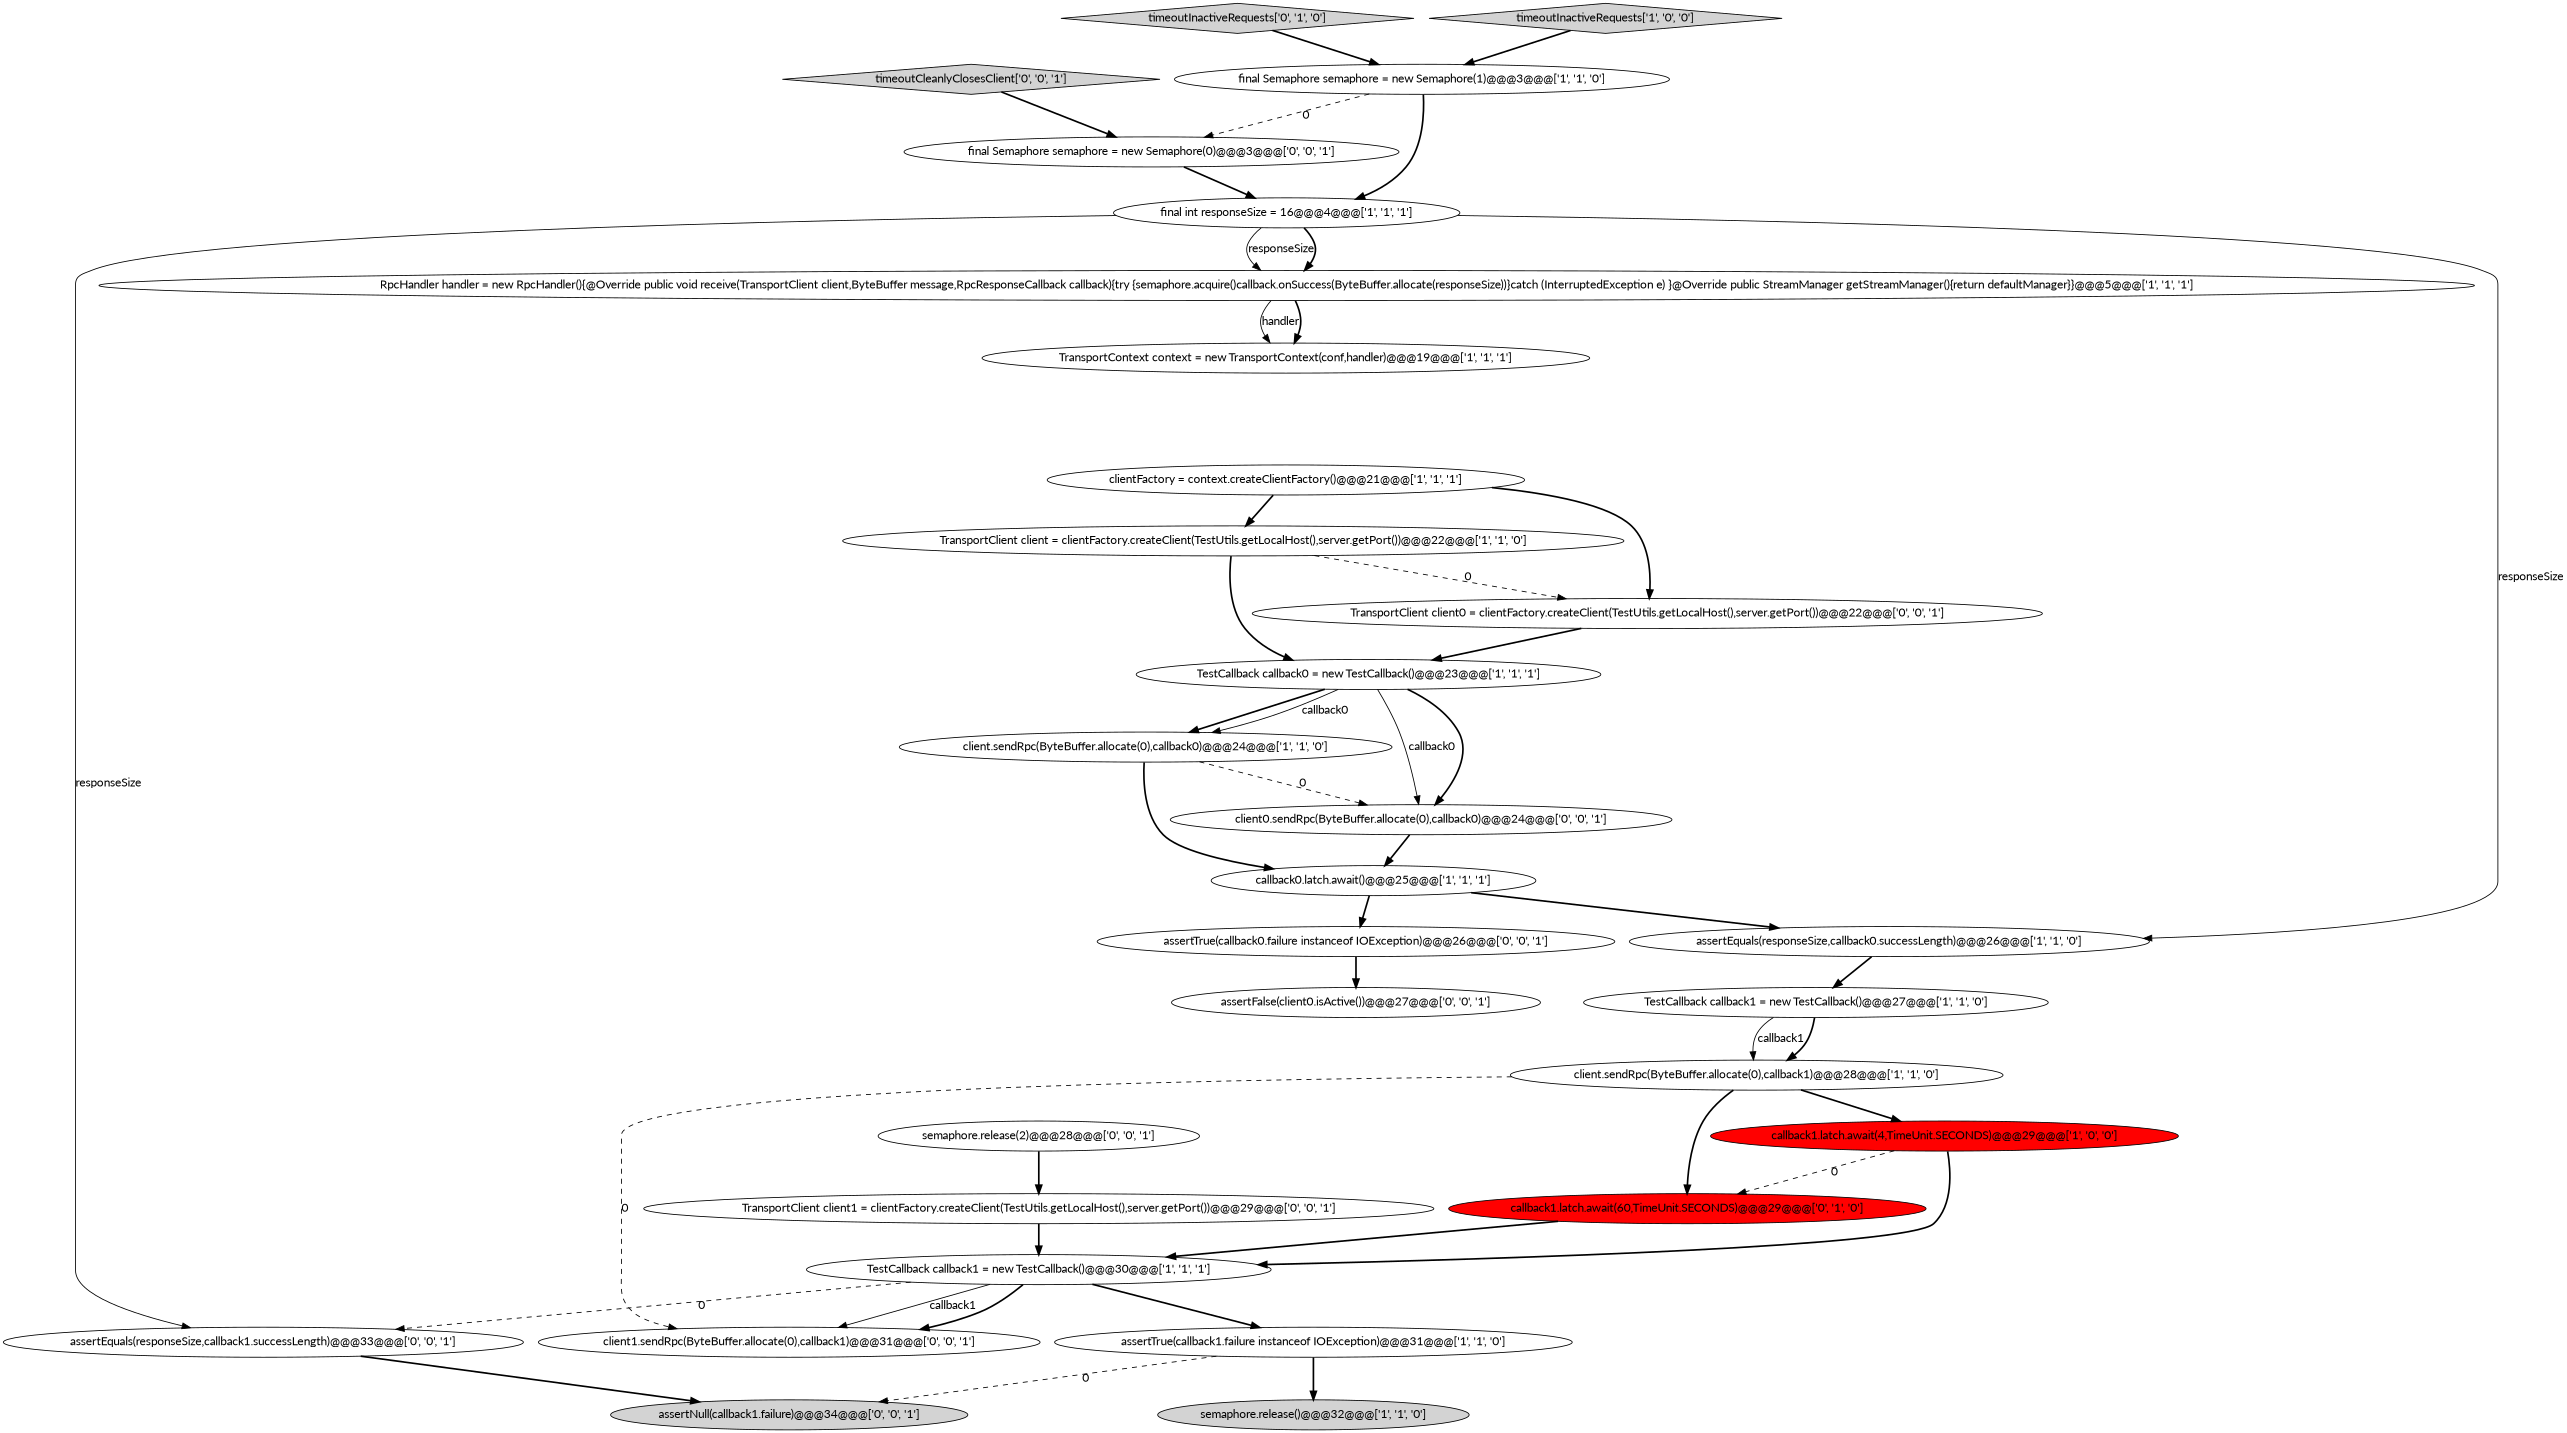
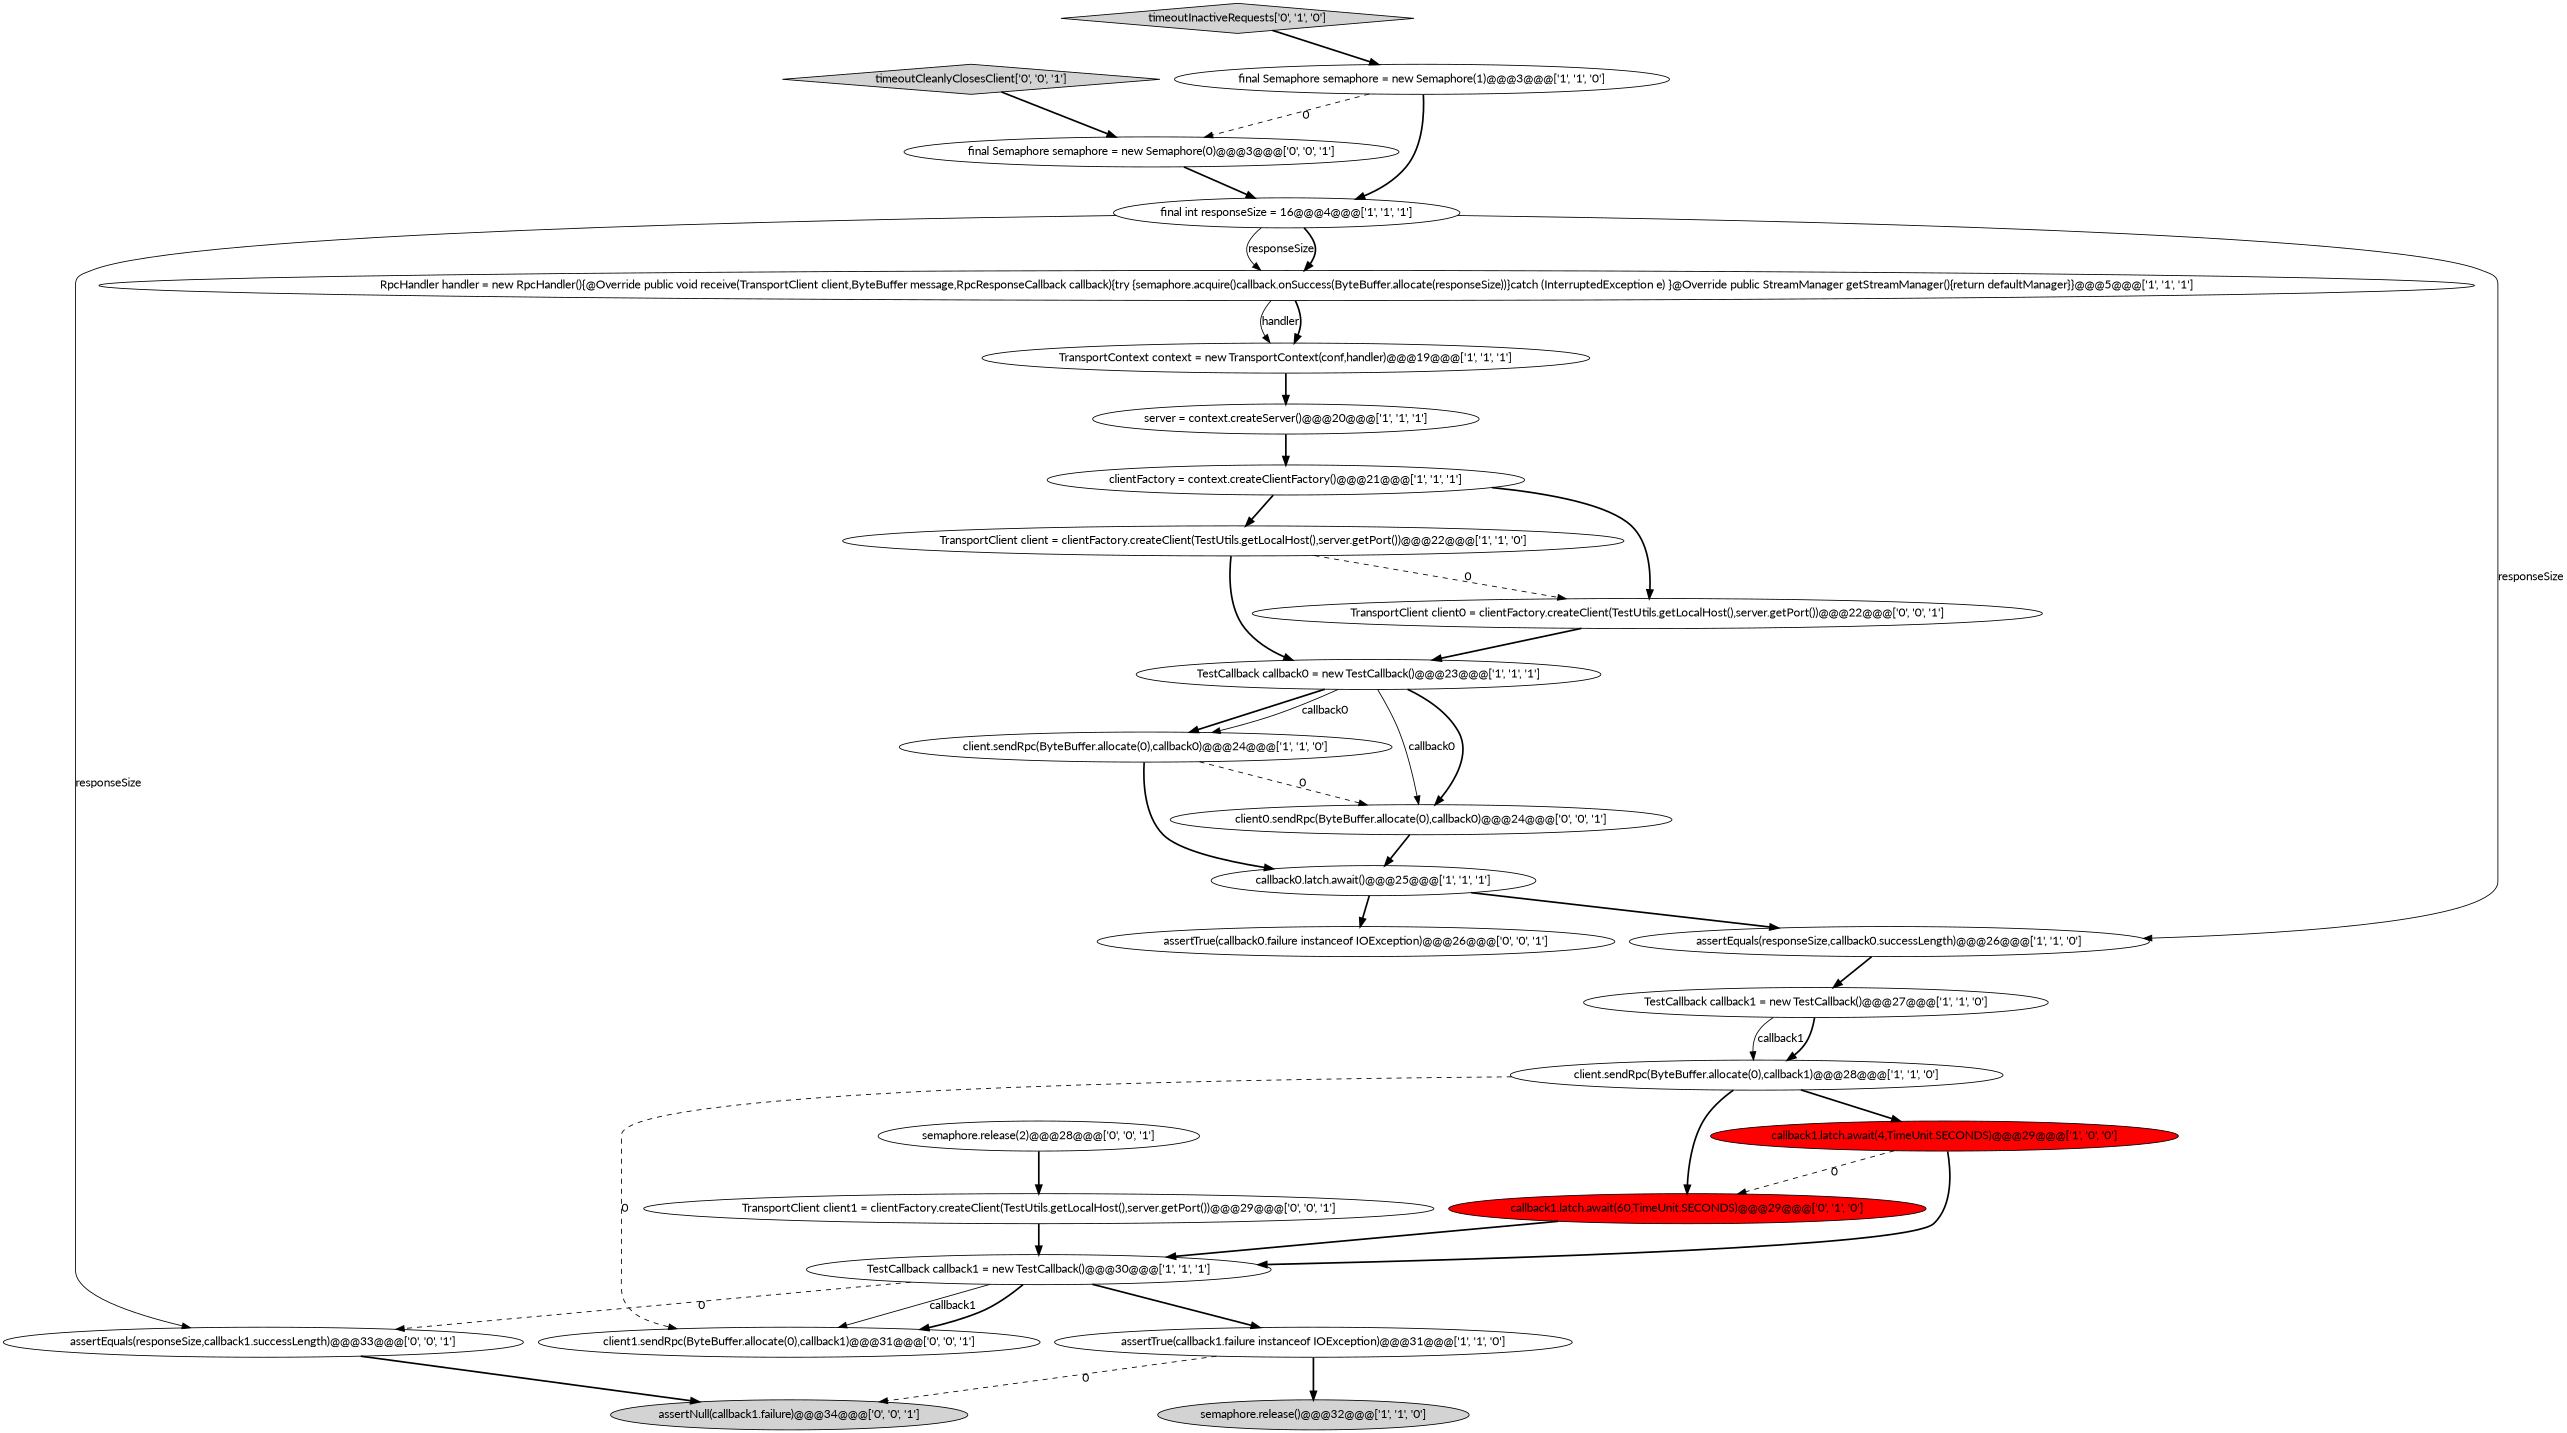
(1606, 18) -> none
none -> (1286, 419)
(1356, 1003) -> none
